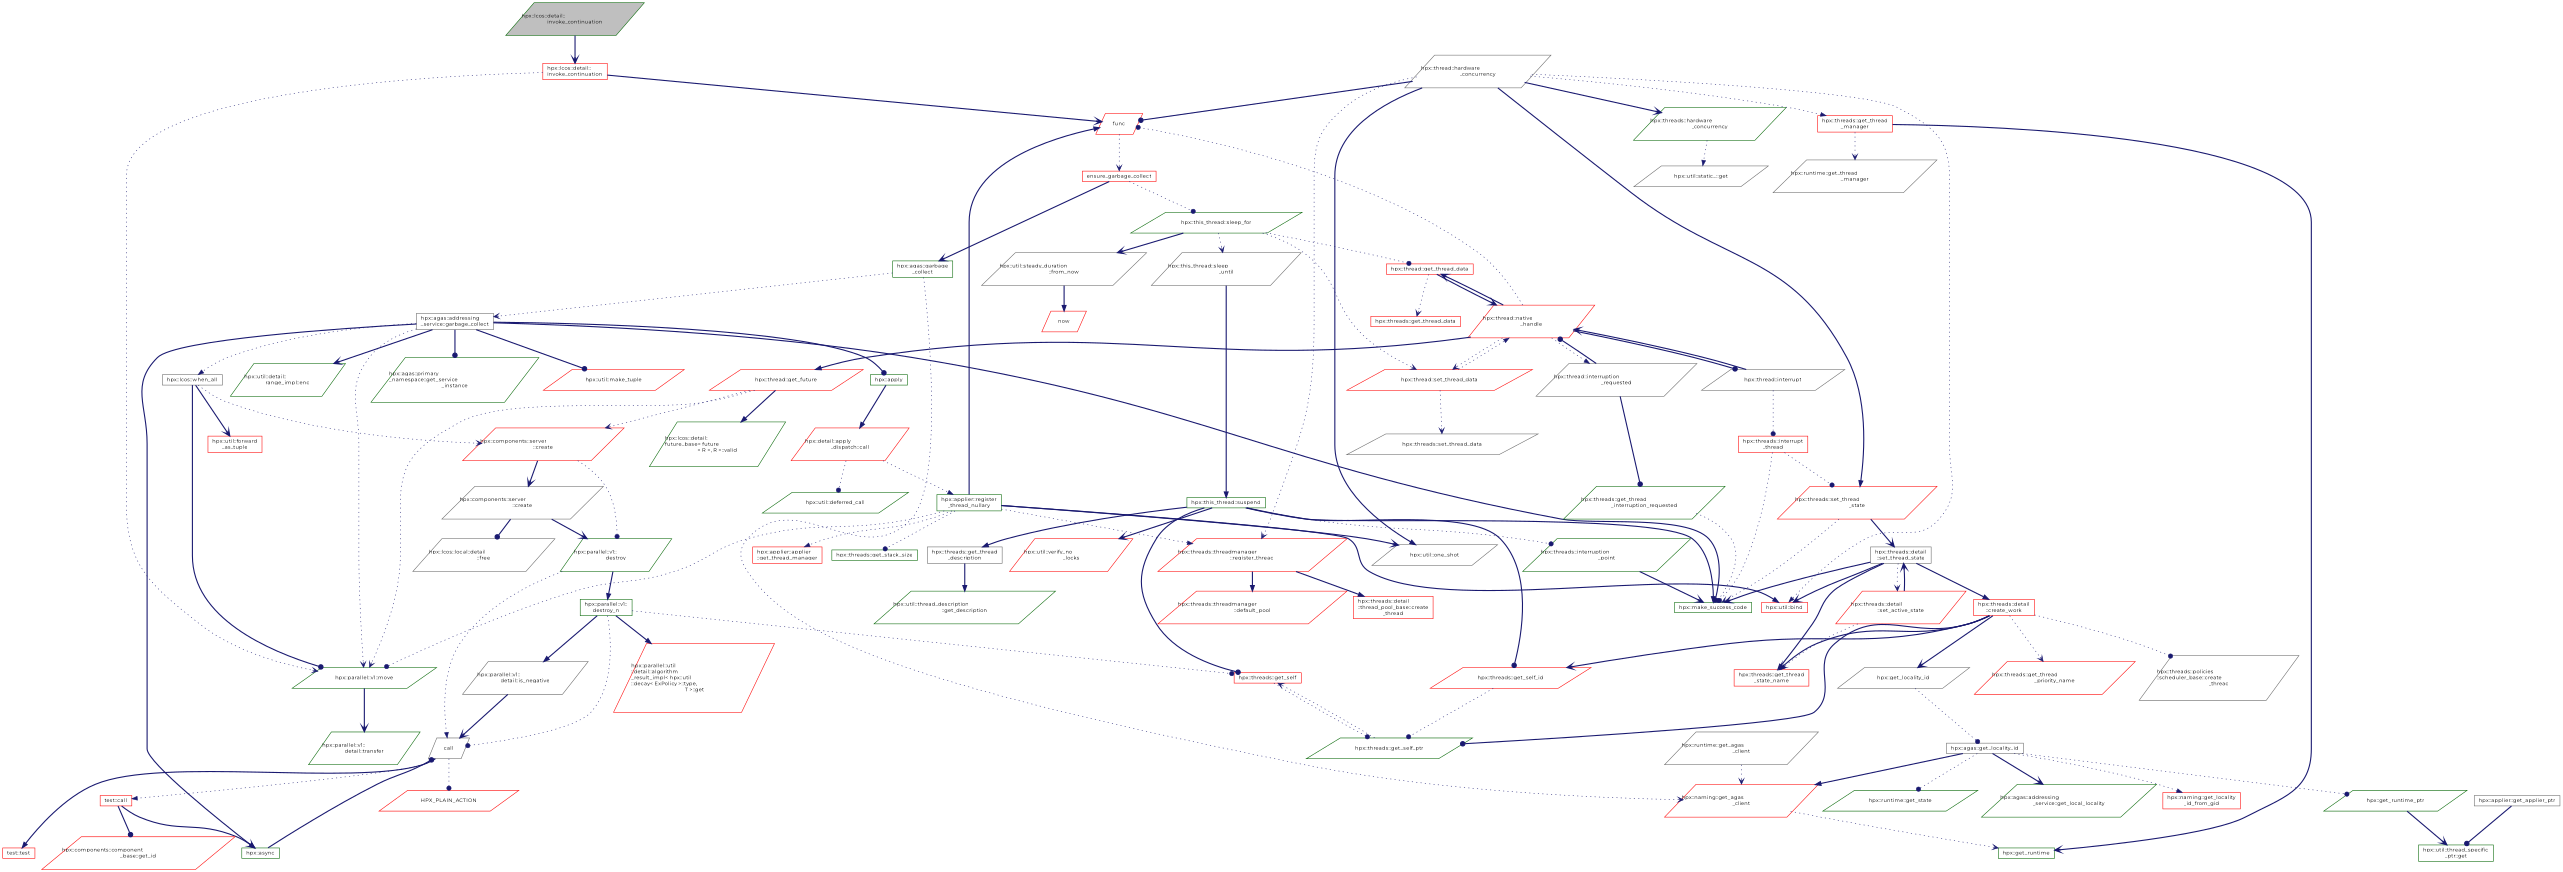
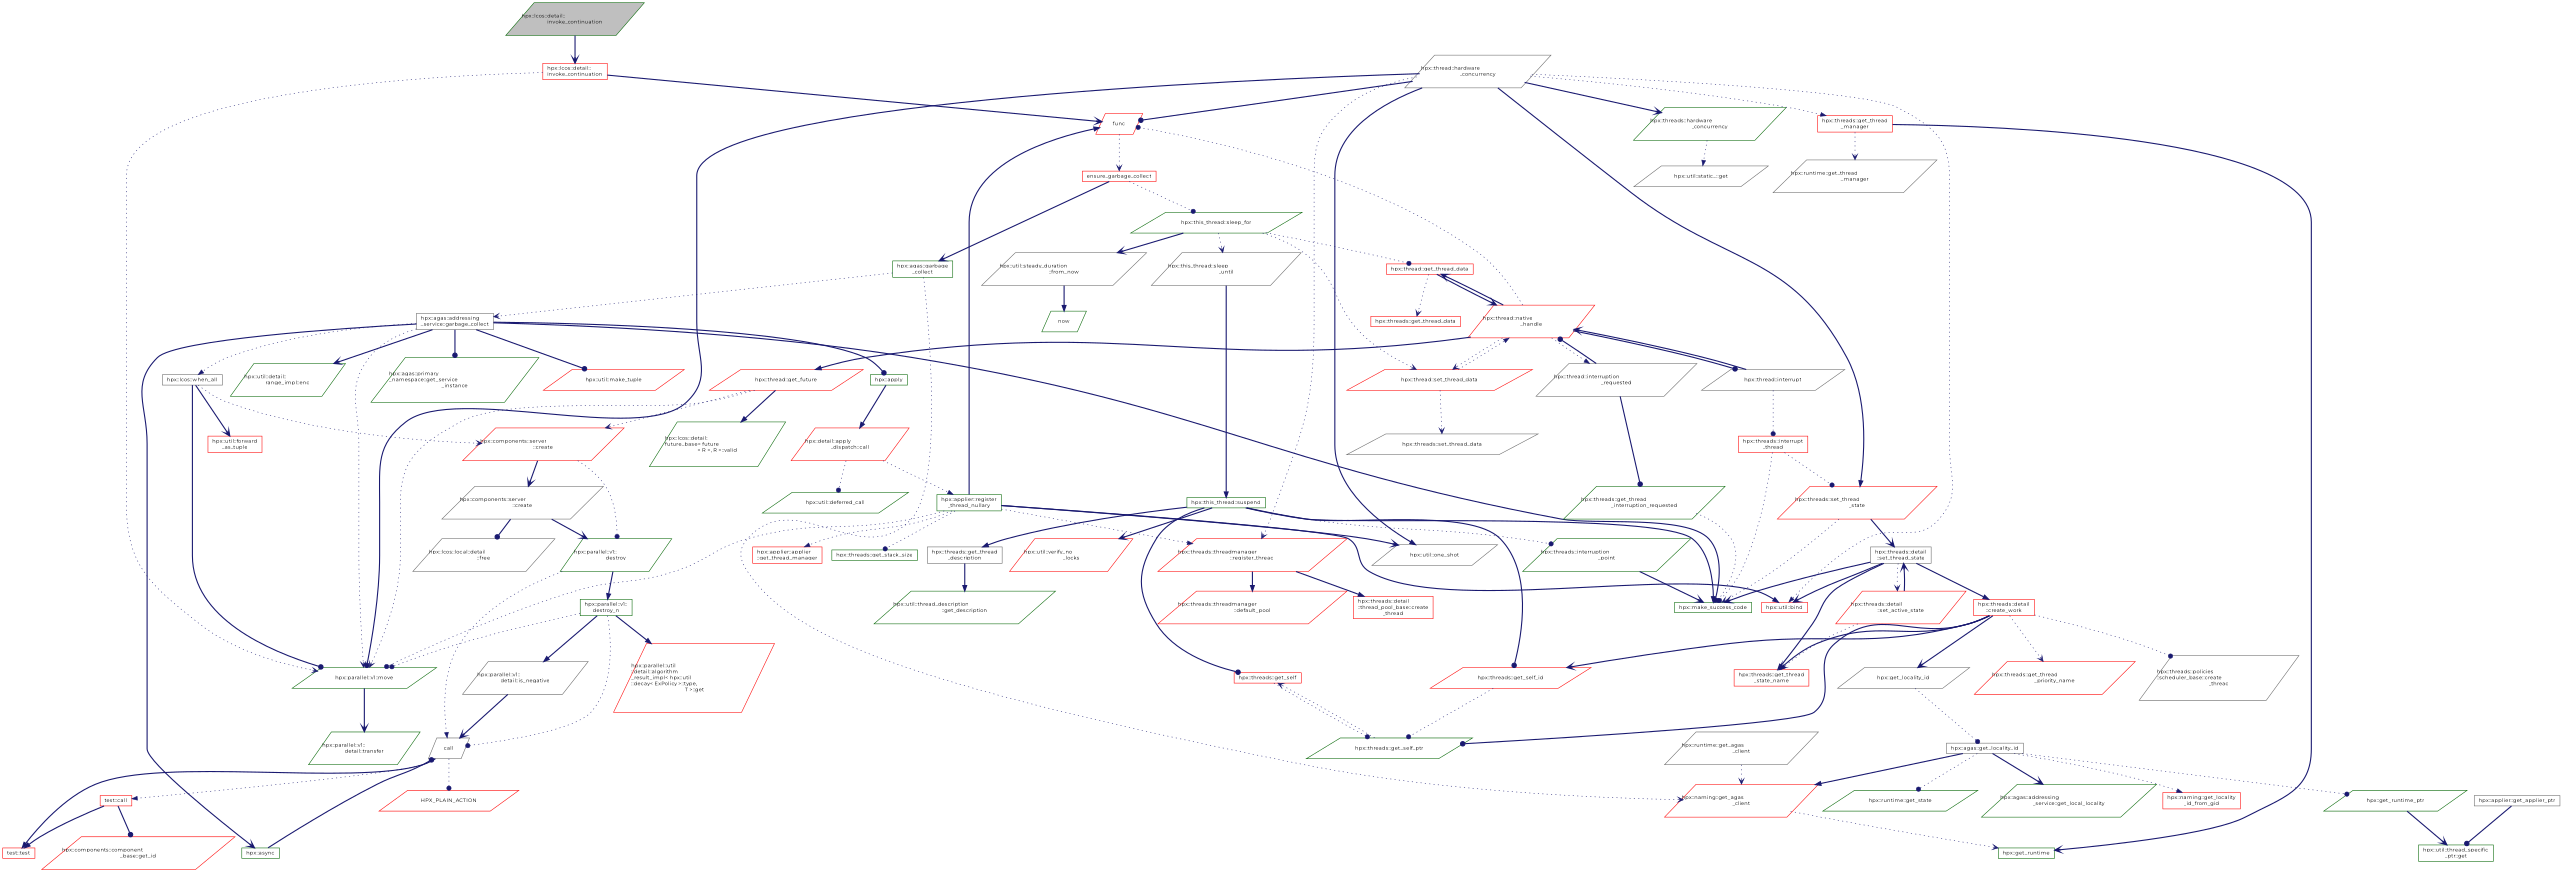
none -> (697, 190)
(1064, 321) -> (1064, 321)
(931, 642) -> (486, 636)
(185, 827) -> (65, 823)
